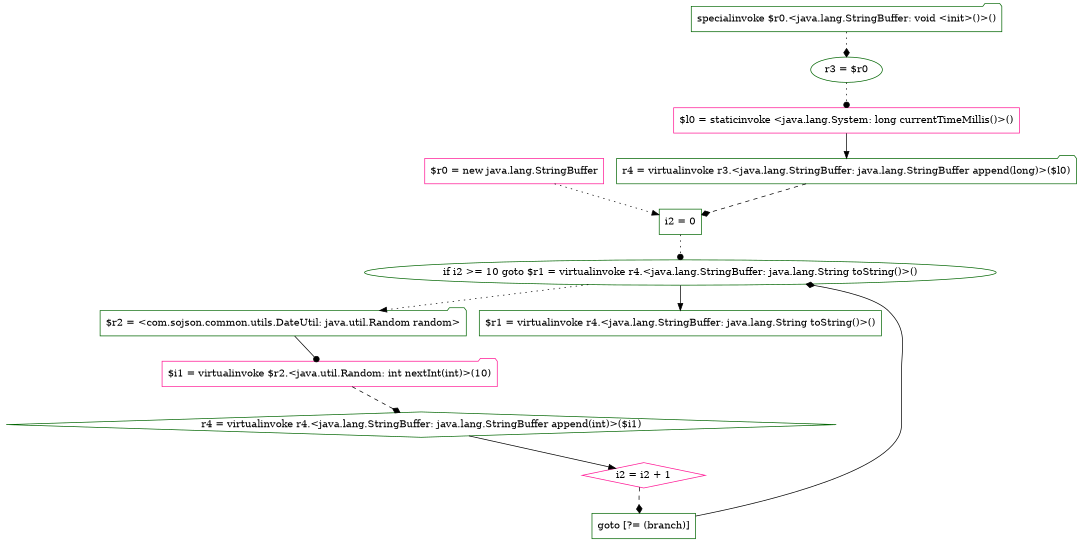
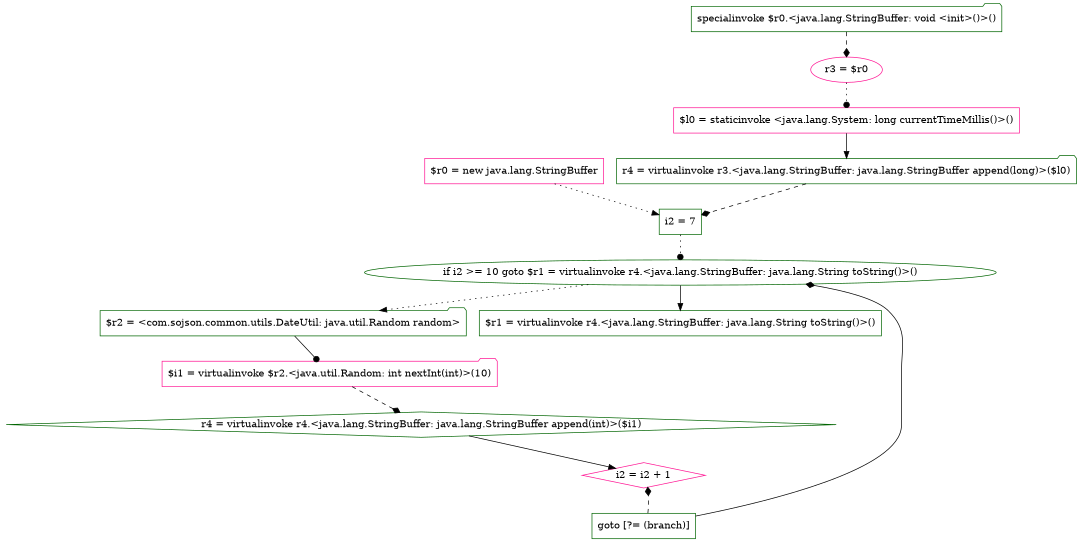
(847, 40) -> (847, 40)
(847, 70) -> (847, 70)
(680, 222) -> (680, 222)
(639, 496) -> (648, 504)
